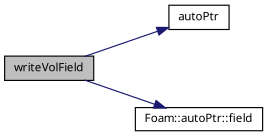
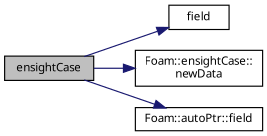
(199, 17) -> (199, 17)
(49, 68) -> (49, 68)
none -> (199, 68)
